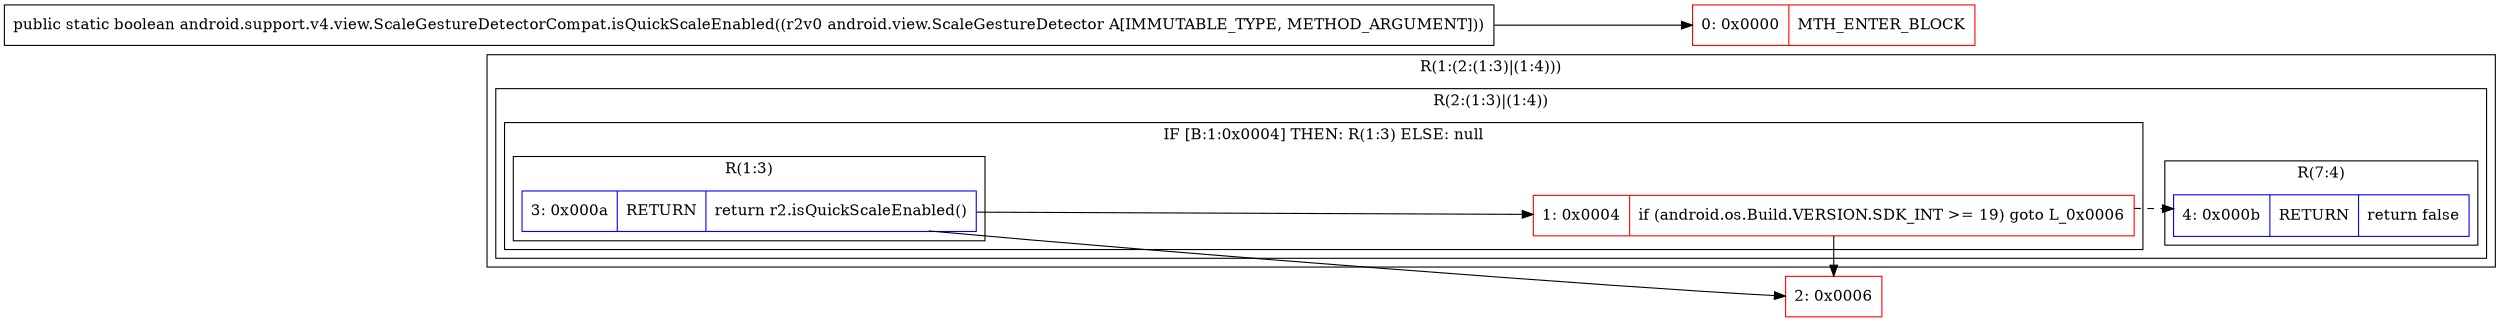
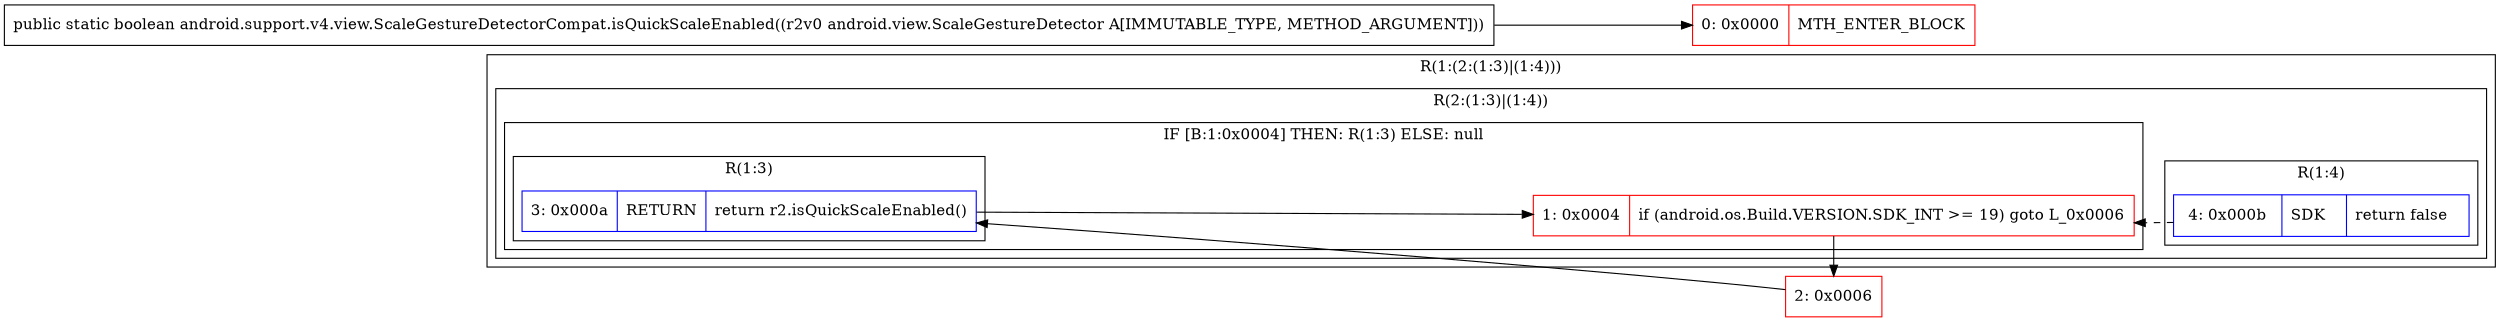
(2321, 173) -> (2321, 173)
(2150, 209) -> (2158, 223)
(2314, 215) -> (2308, 215)
(1457, 274) -> (1227, 242)
